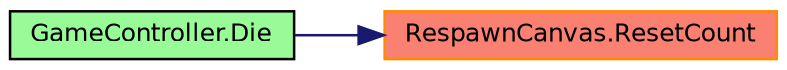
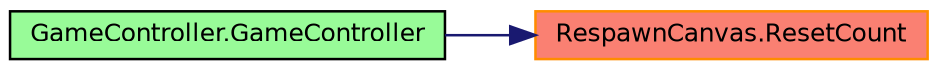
(152, 35) -> (228, 35)
